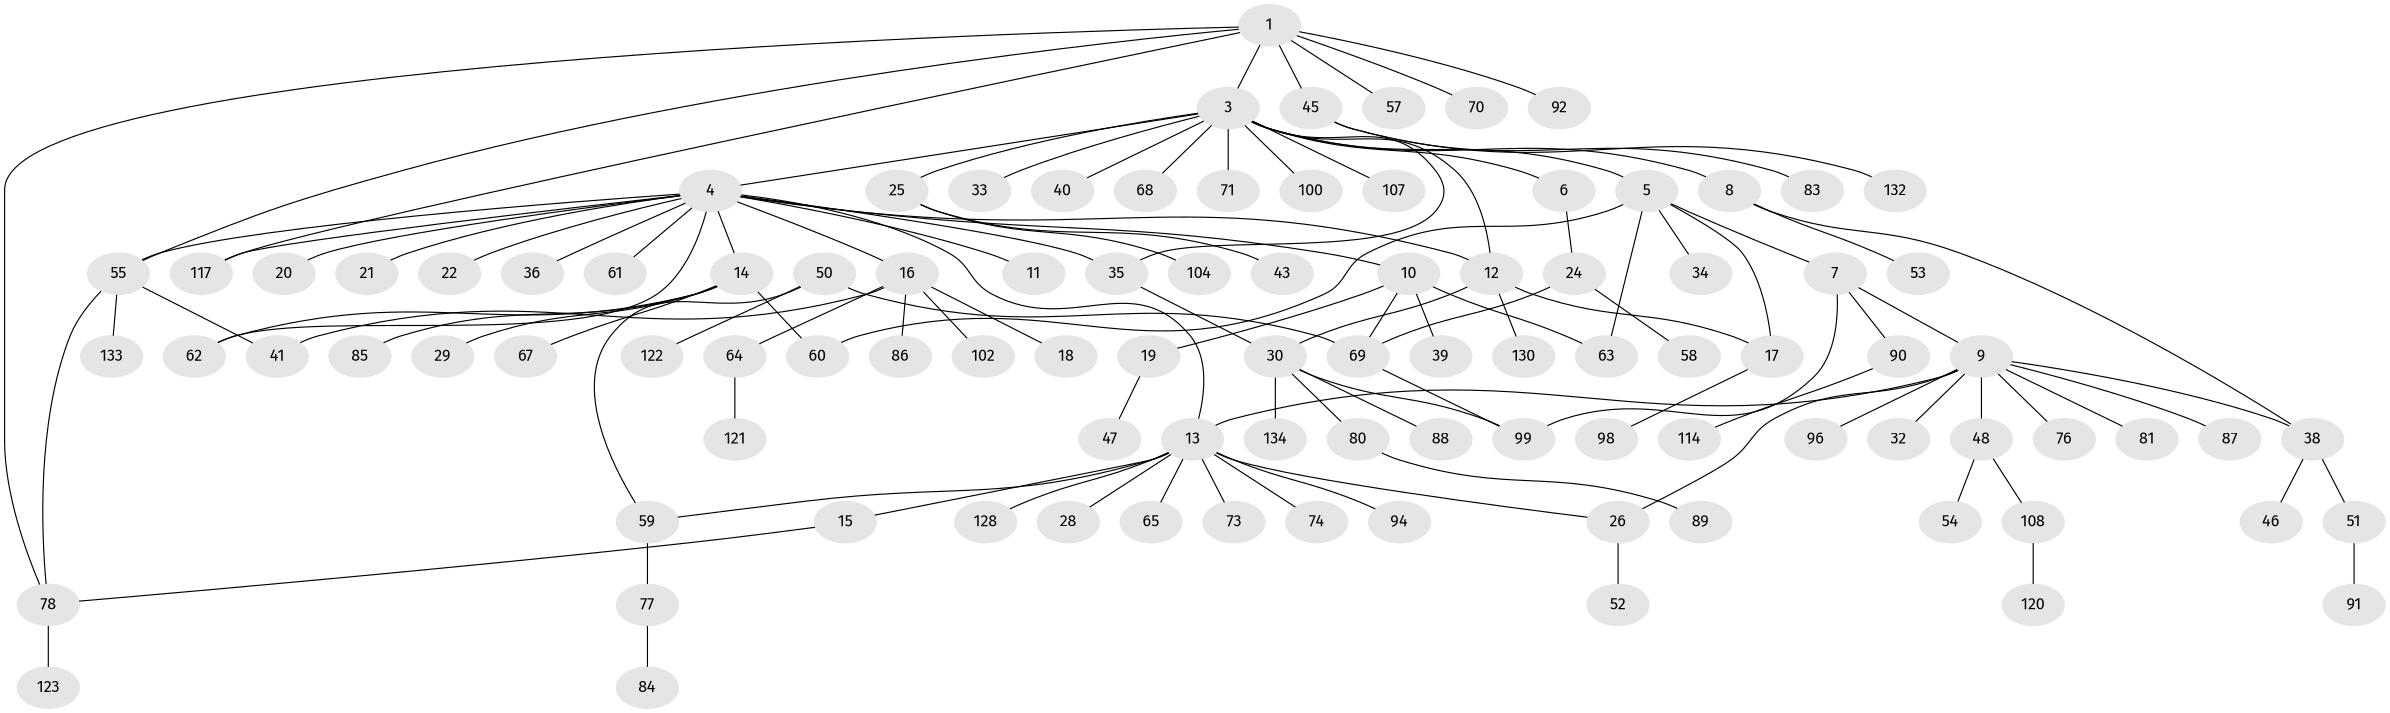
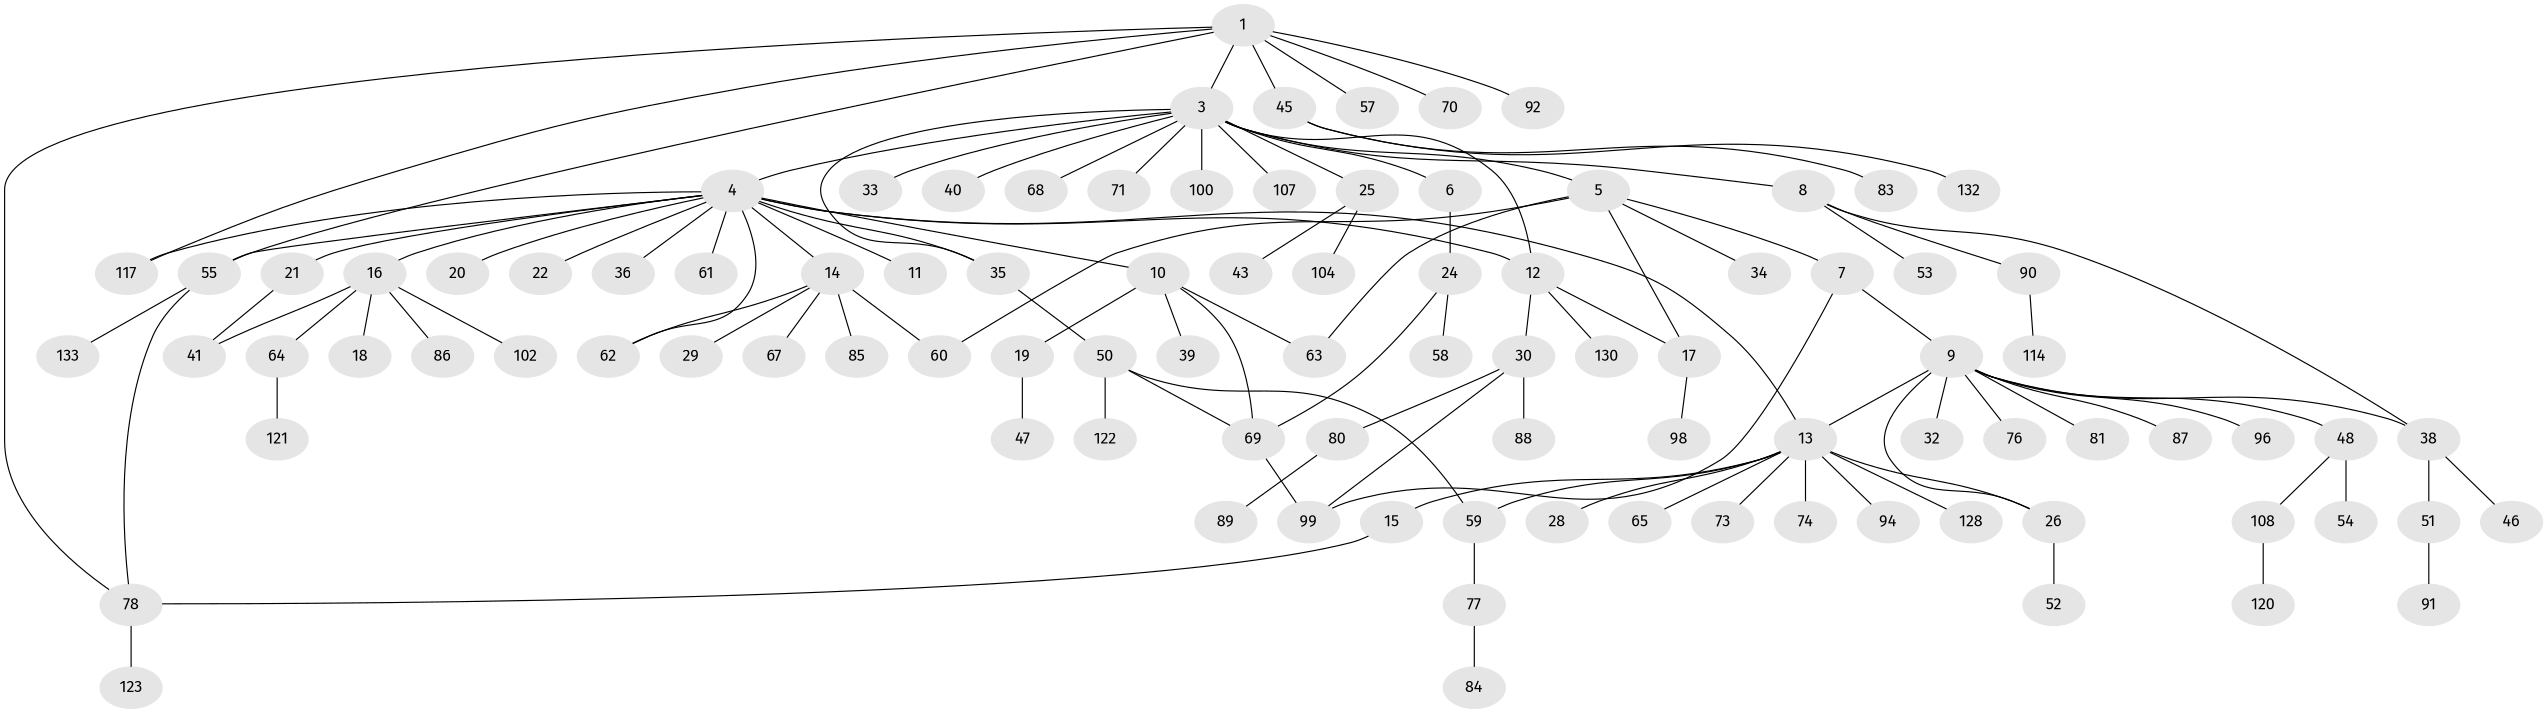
(1179, 307) -> (1052, 315)
(198, 315) -> (243, 315)
(1867, 315) -> (1914, 236)
(1275, 439) -> none
